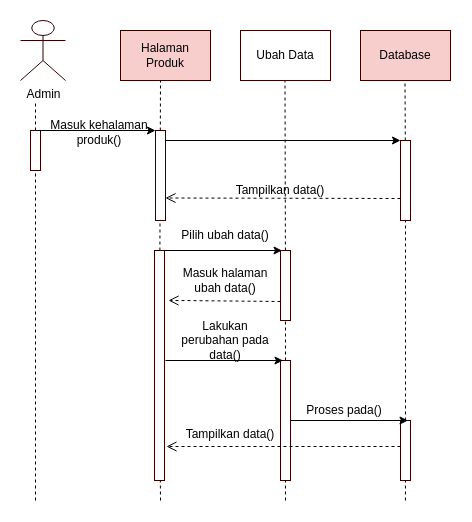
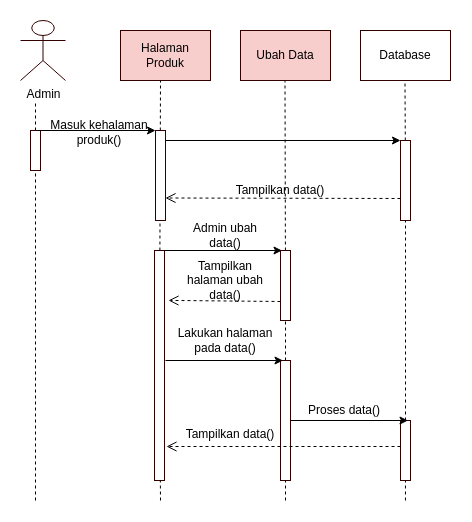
(286, 56) -> (286, 56)
(406, 56) -> (406, 56)
(226, 236) -> (226, 236)
(226, 281) -> (226, 281)
(226, 341) -> (226, 341)
(345, 411) -> (345, 411)
